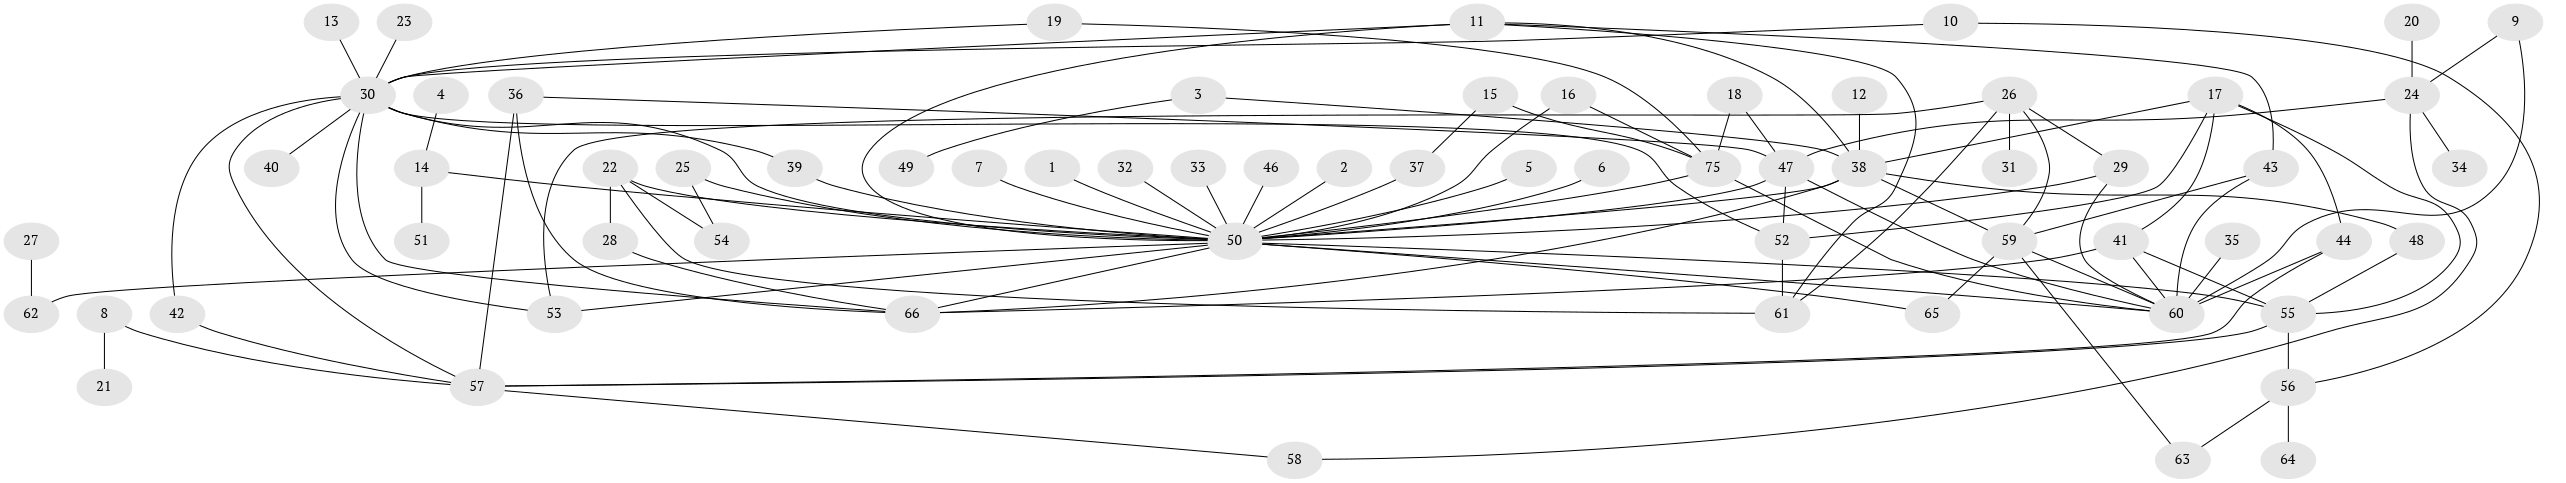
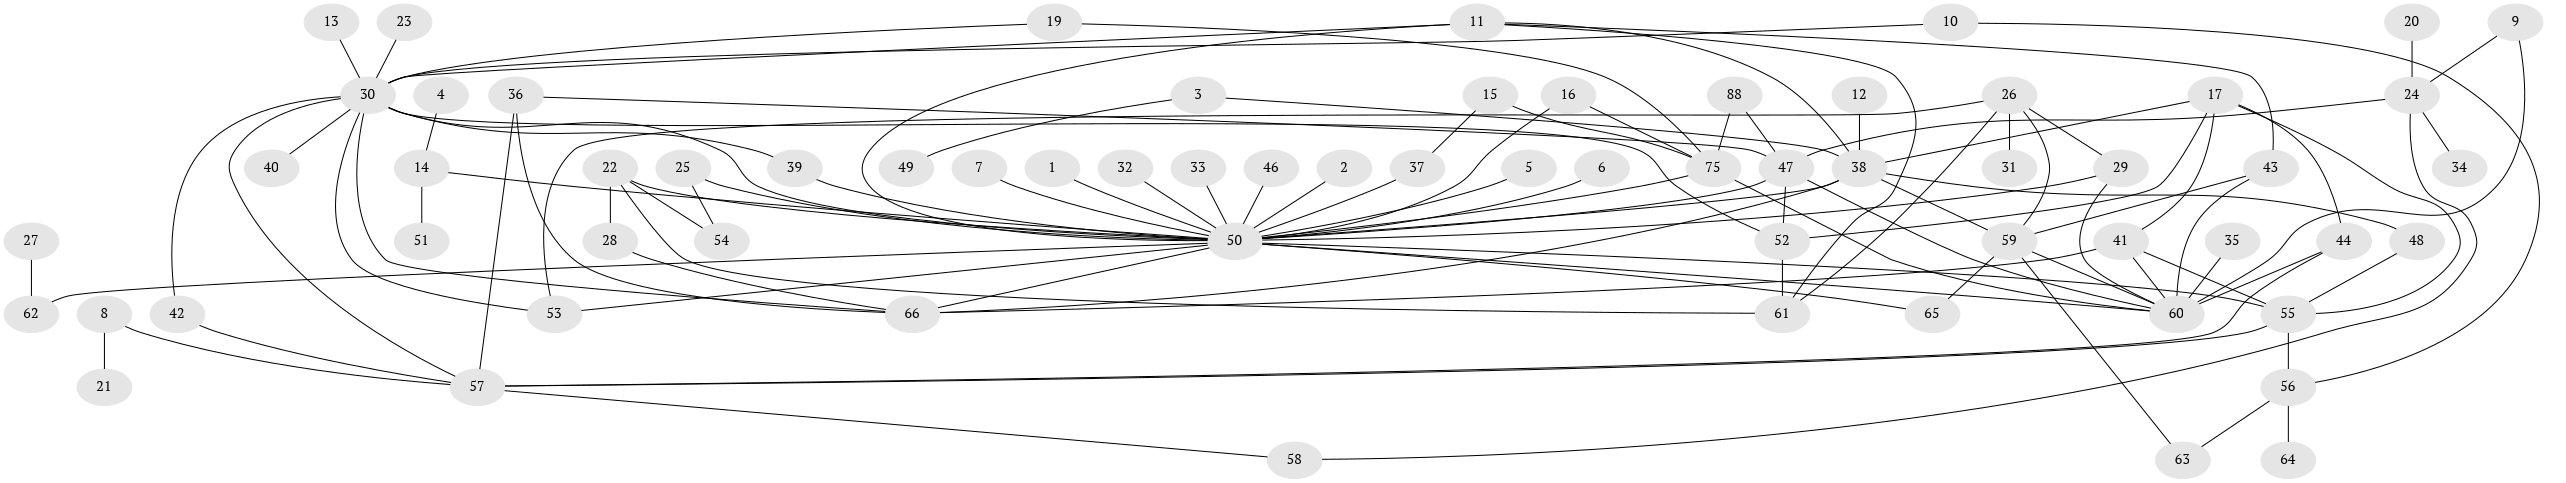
(1735, 95) -> (1735, 95)
